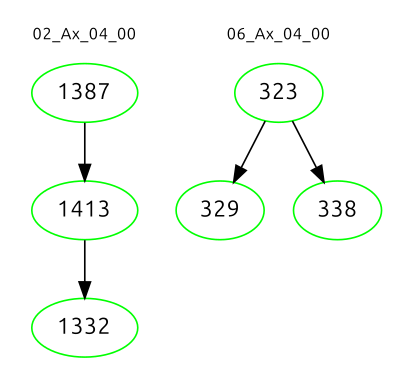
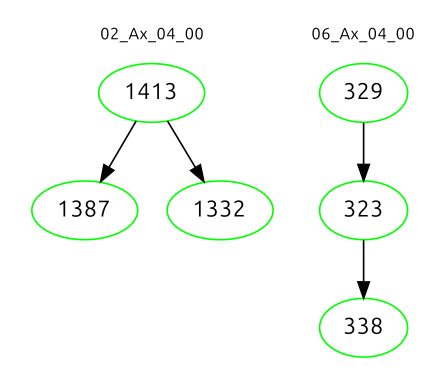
(85, 144) -> (123, 144)
(253, 144) -> (364, 144)
